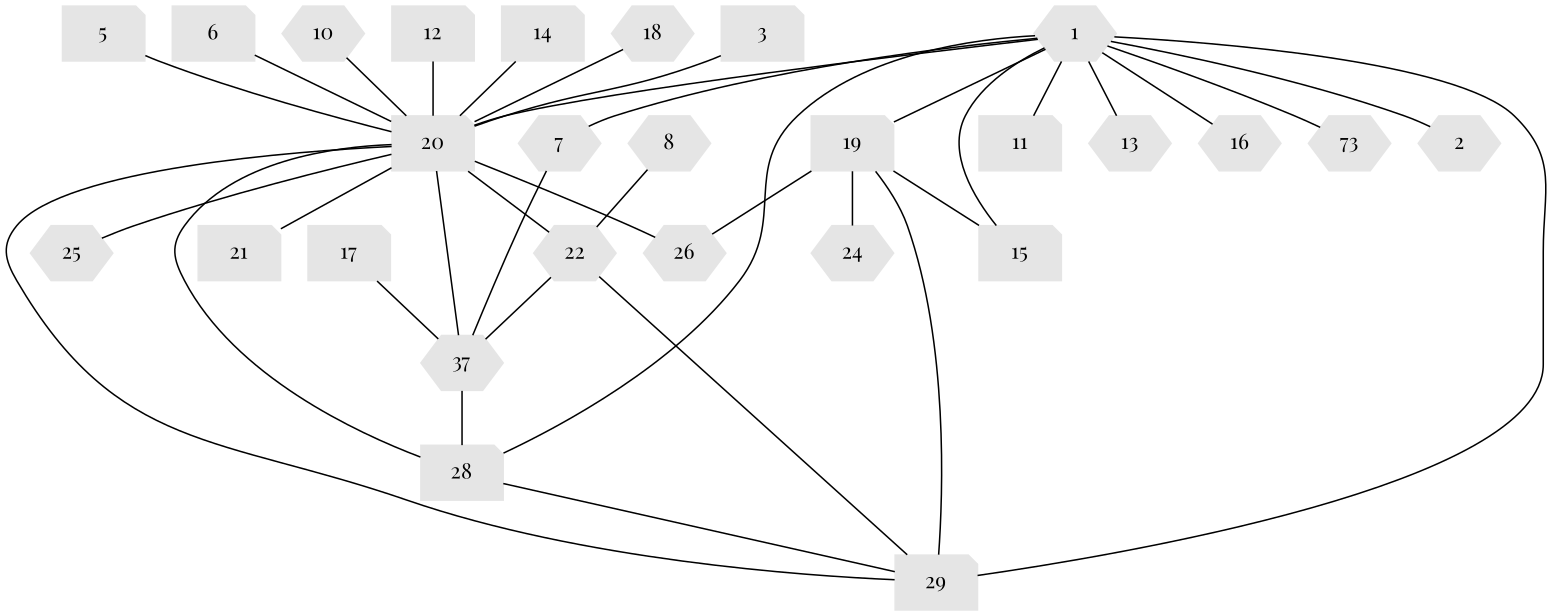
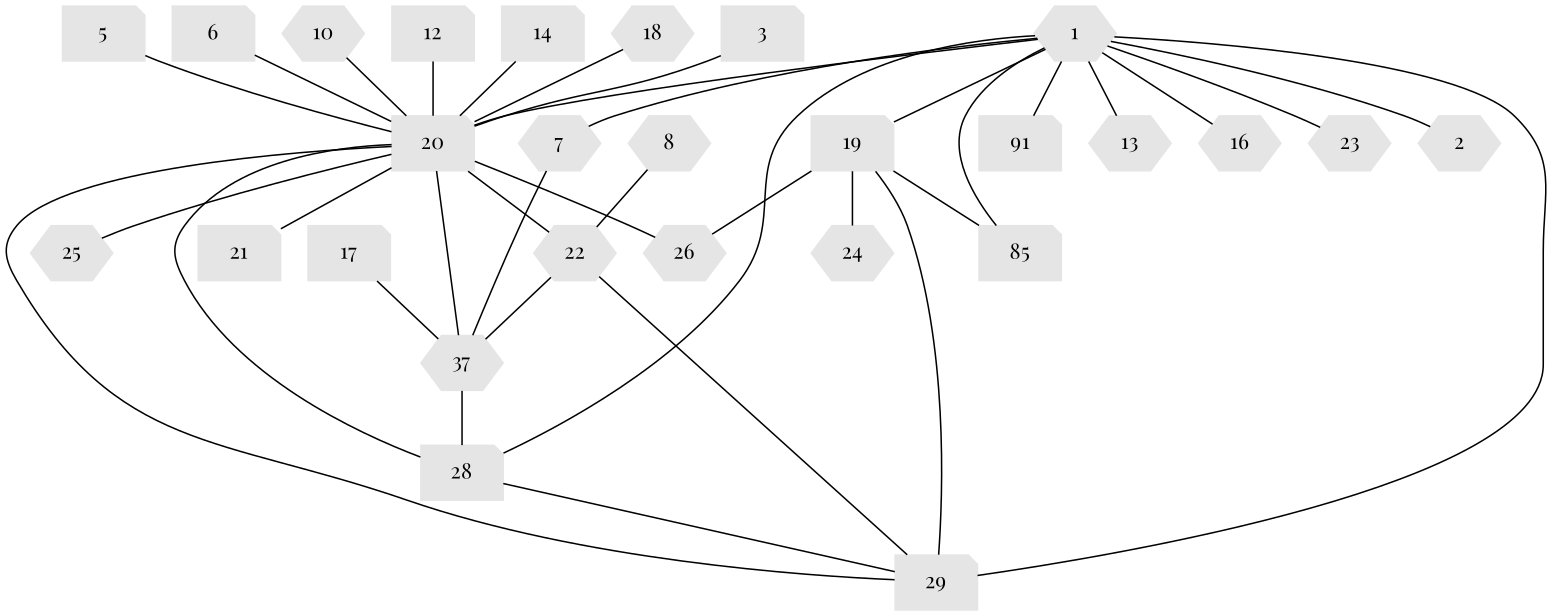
(1020, 143) -> (1020, 143)
(1350, 143) -> (1350, 143)
(1020, 253) -> (1020, 253)
